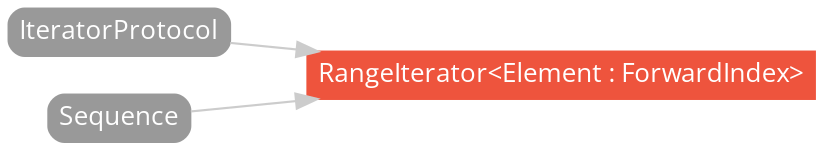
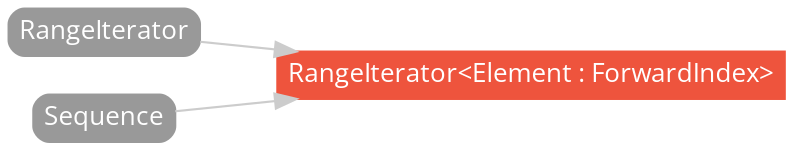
(119, 32) -> (104, 32)
